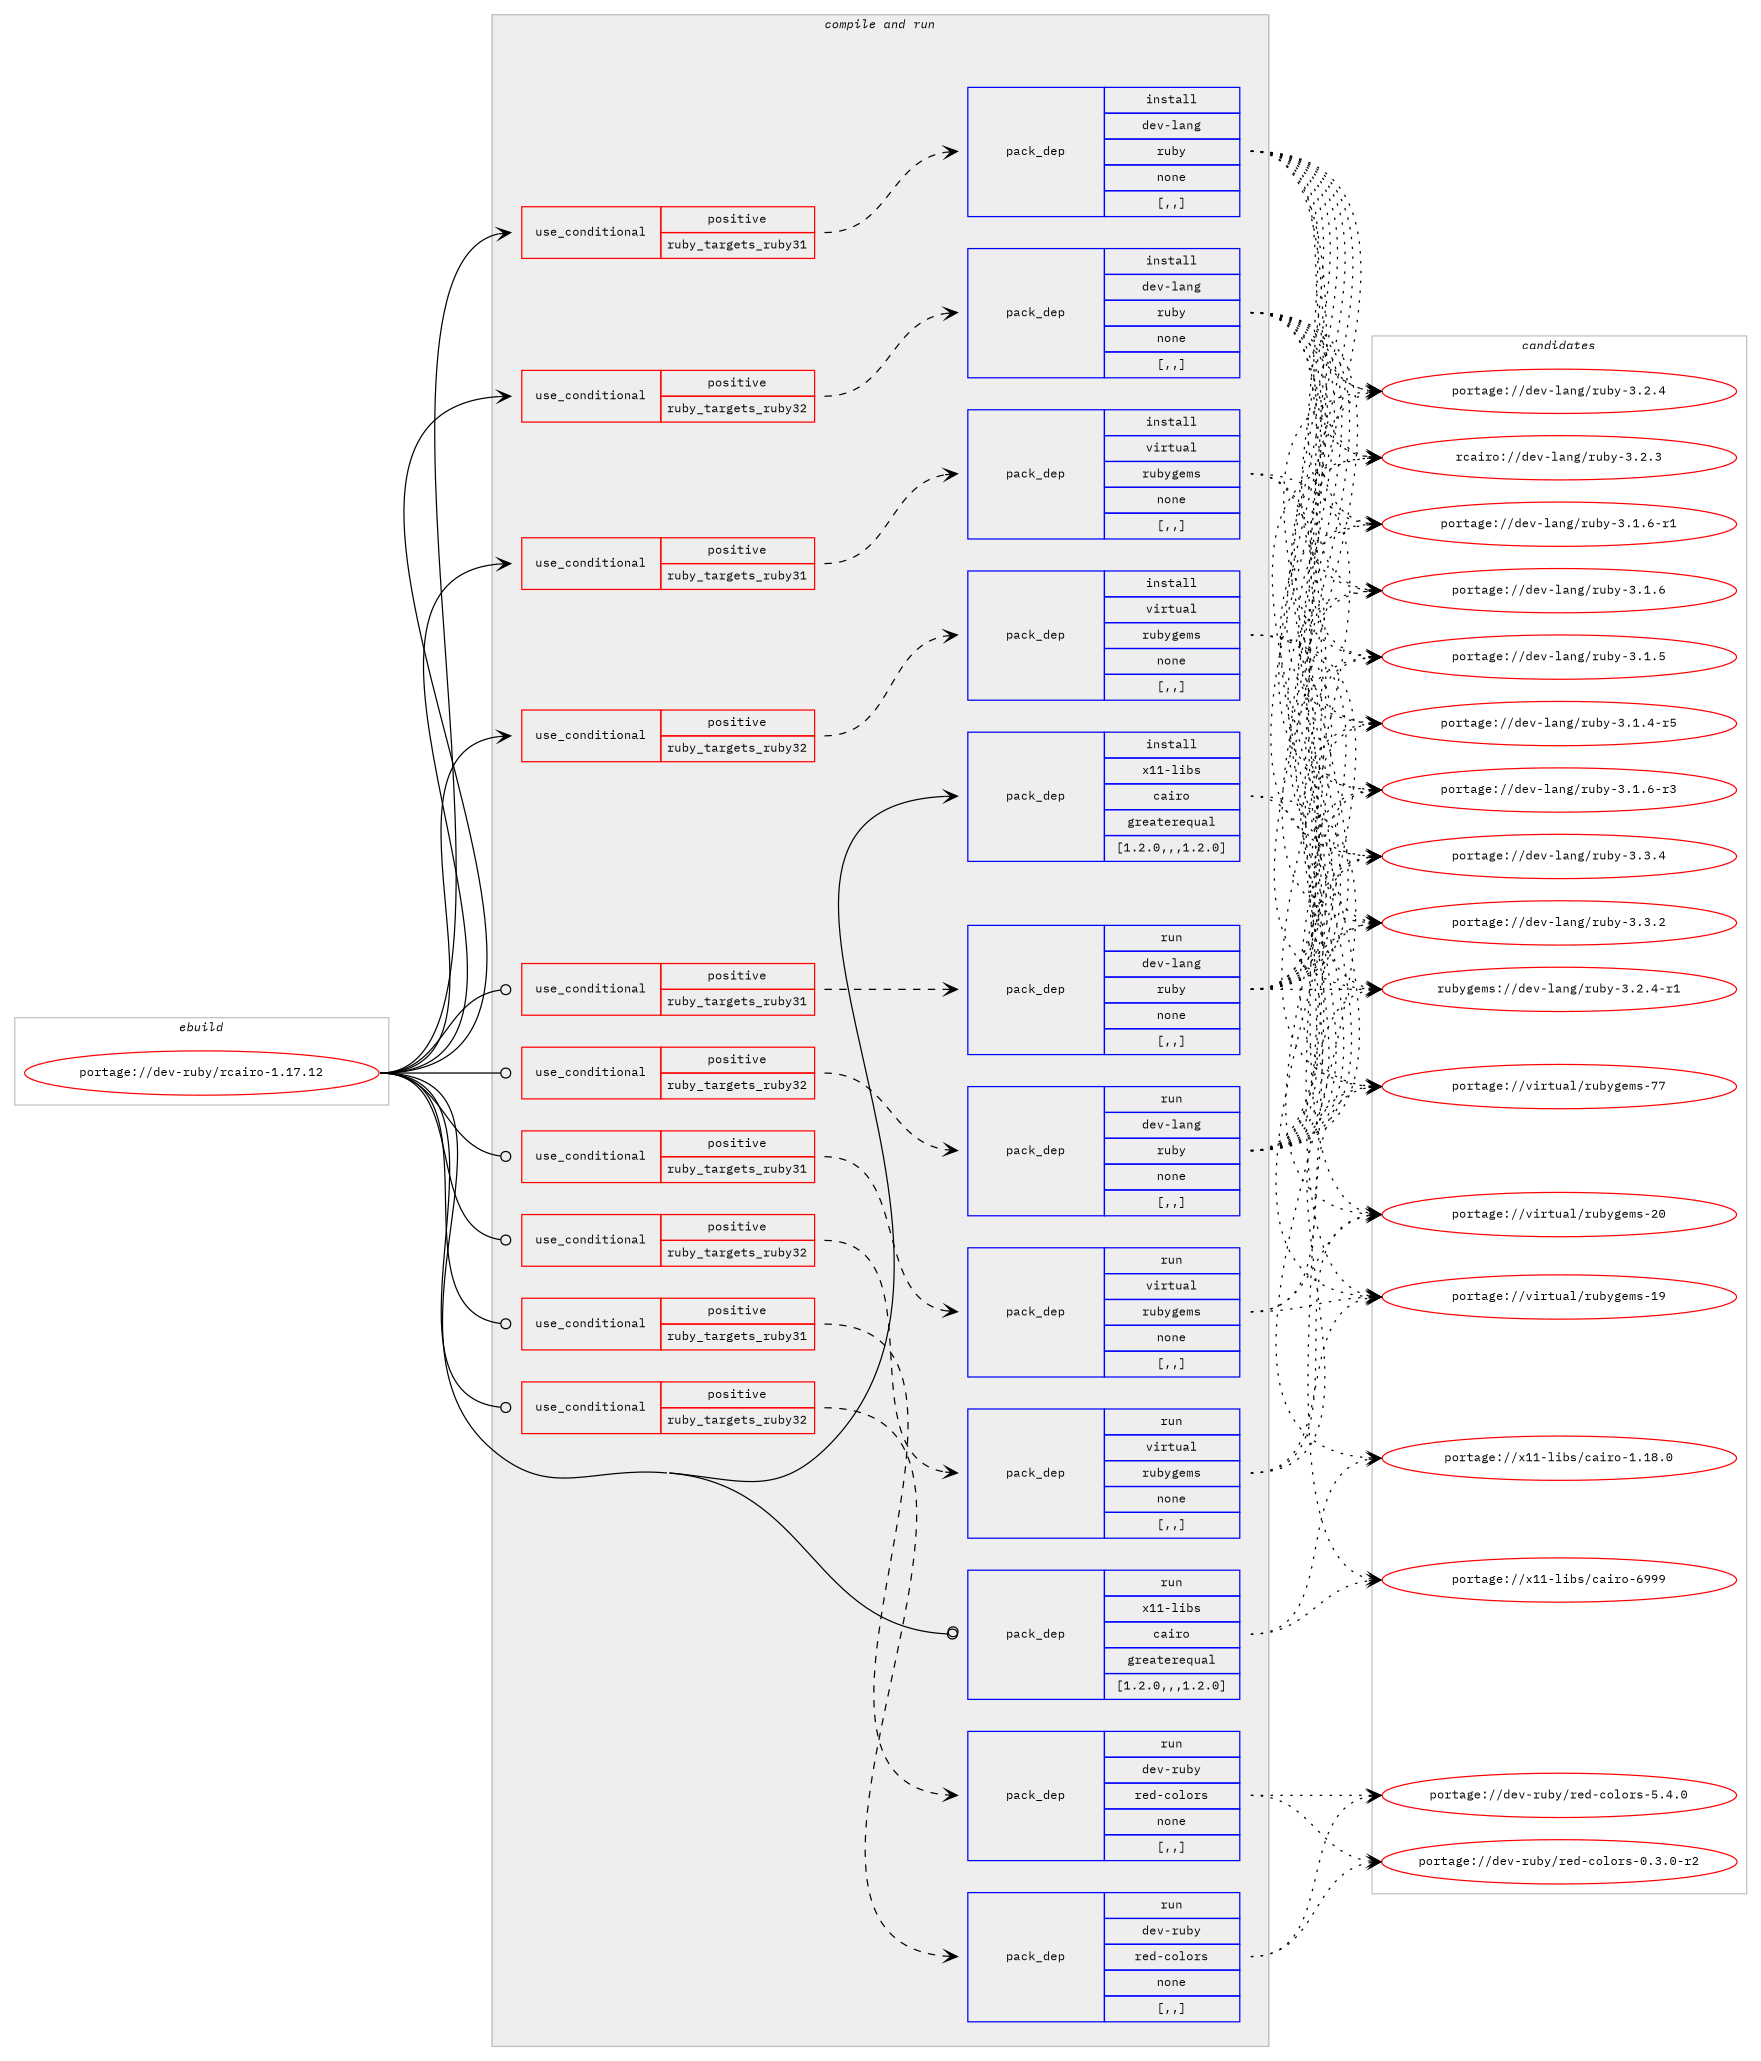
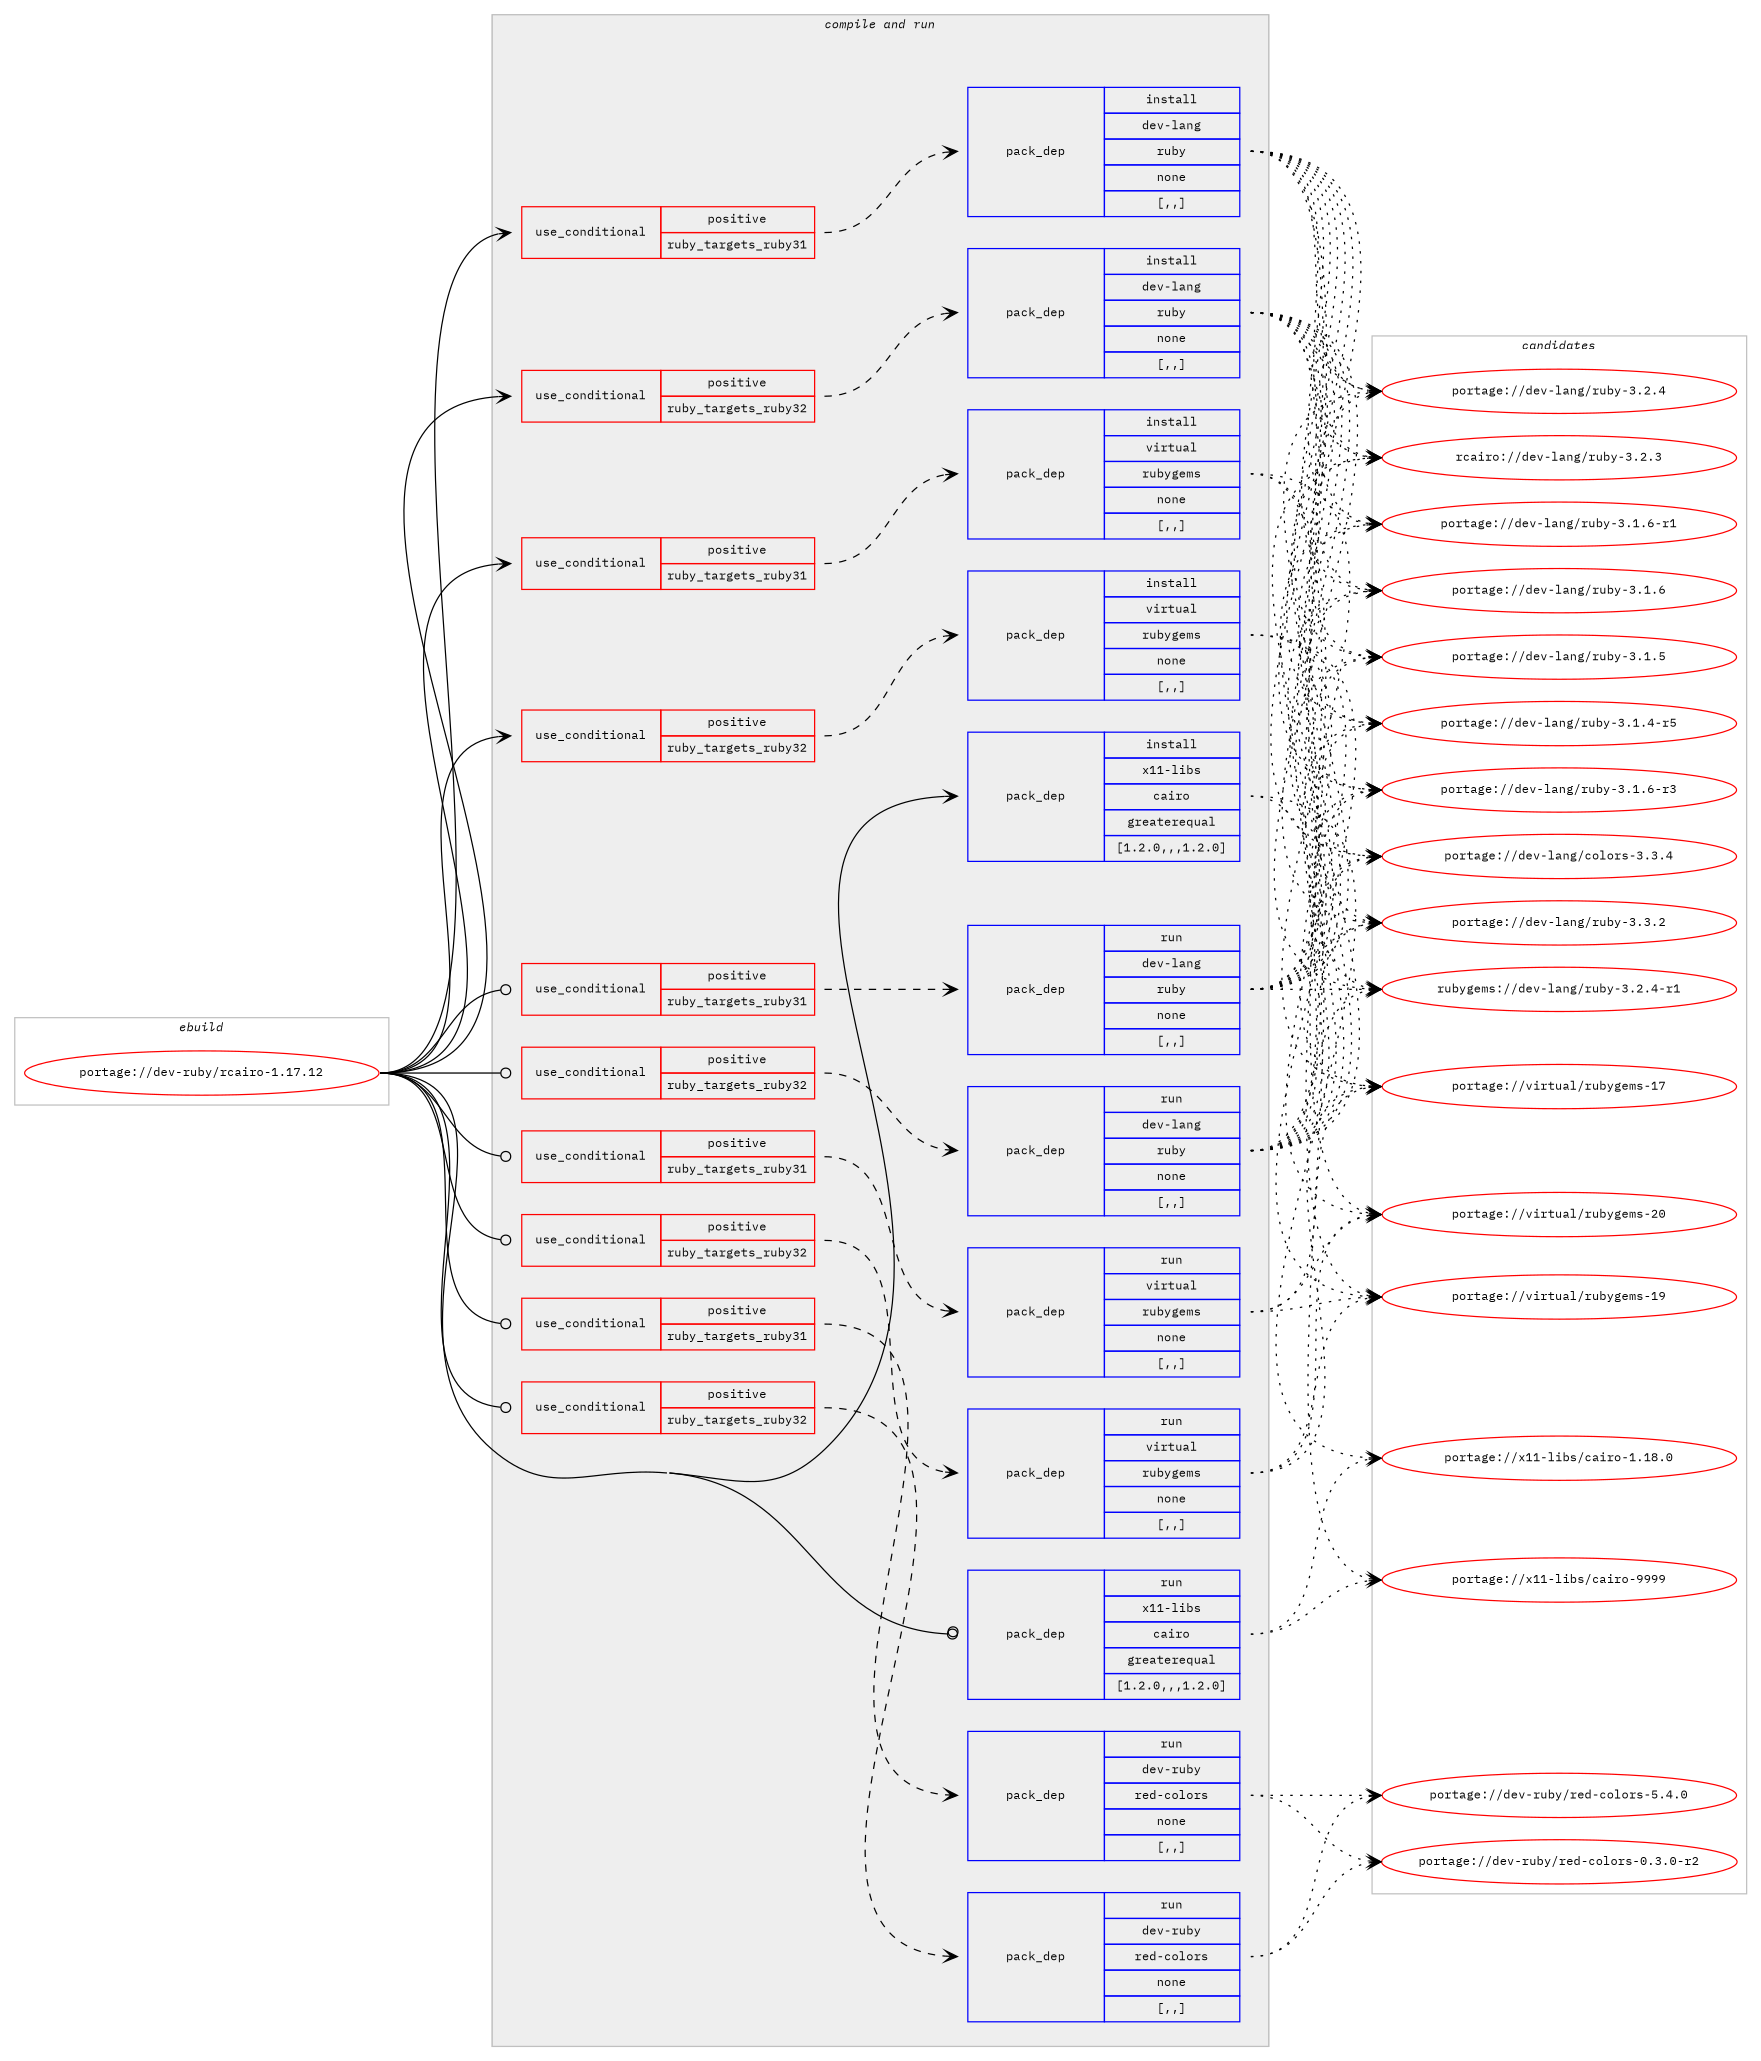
(1559, 856) -> (1559, 856)
(1559, 1087) -> (1559, 1087)
(1559, 1580) -> (1559, 1580)
